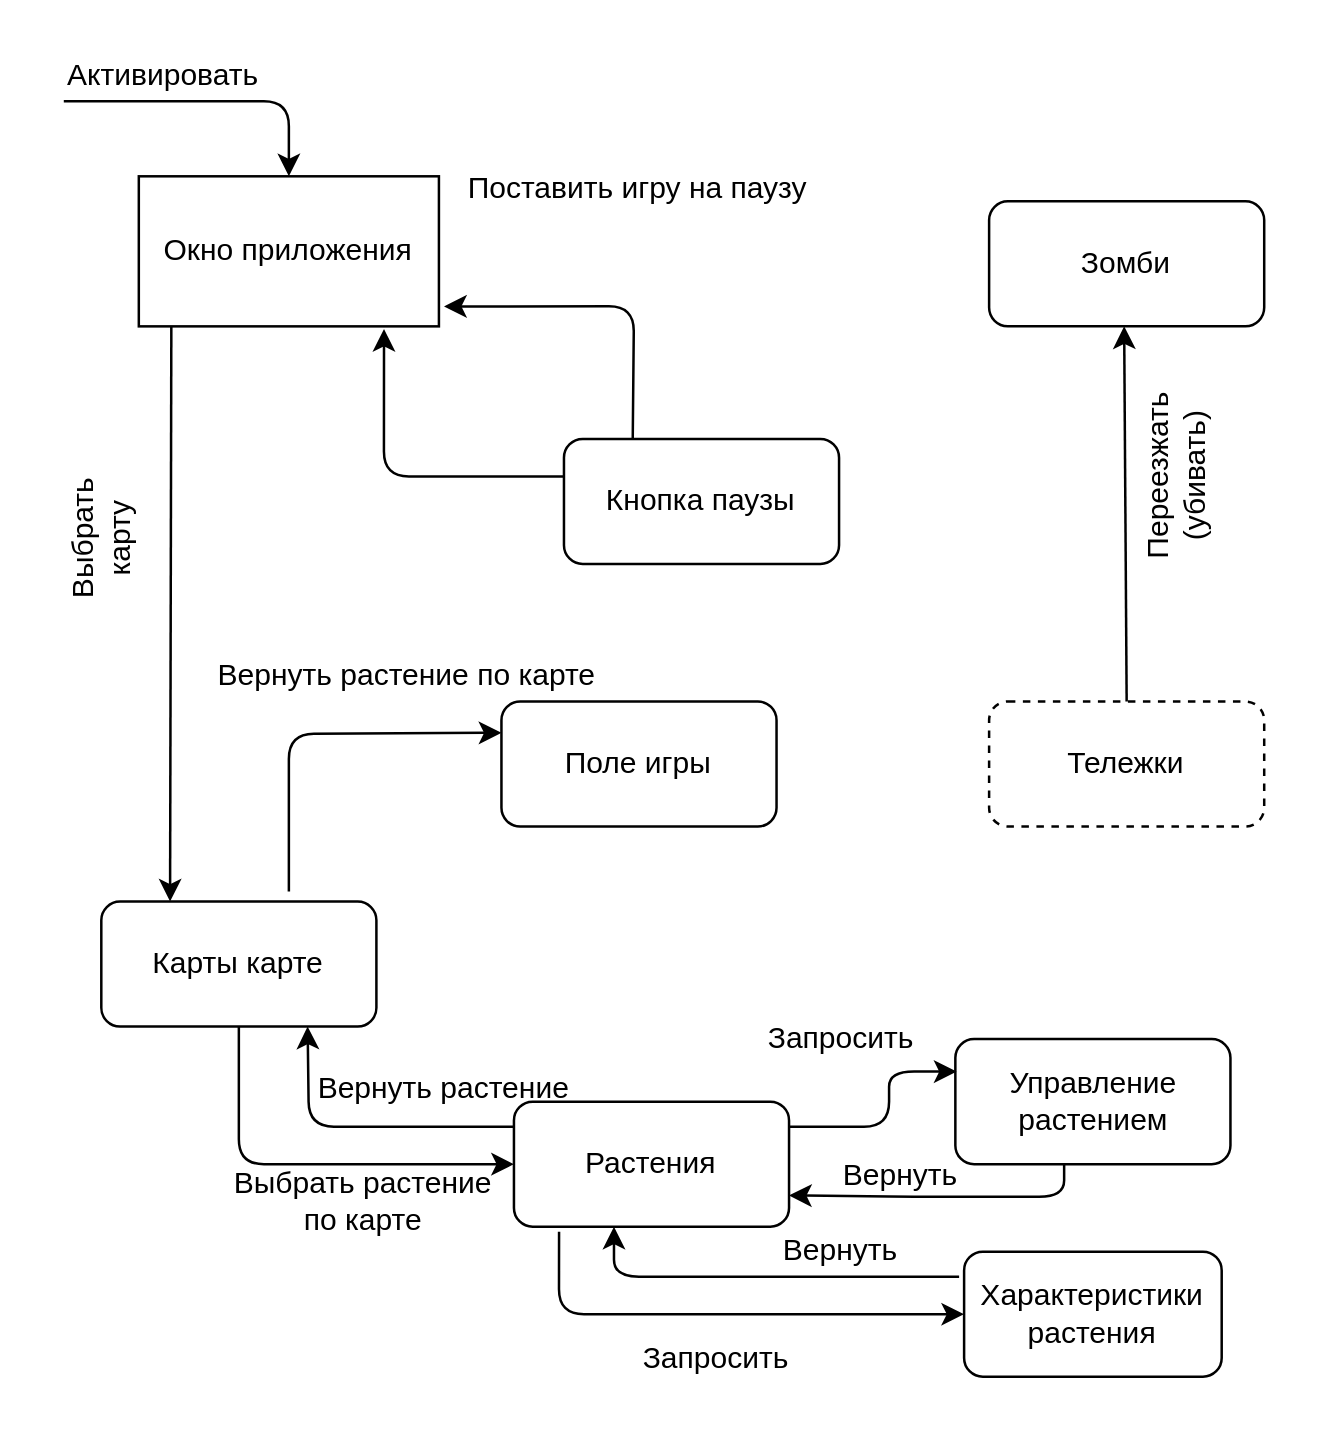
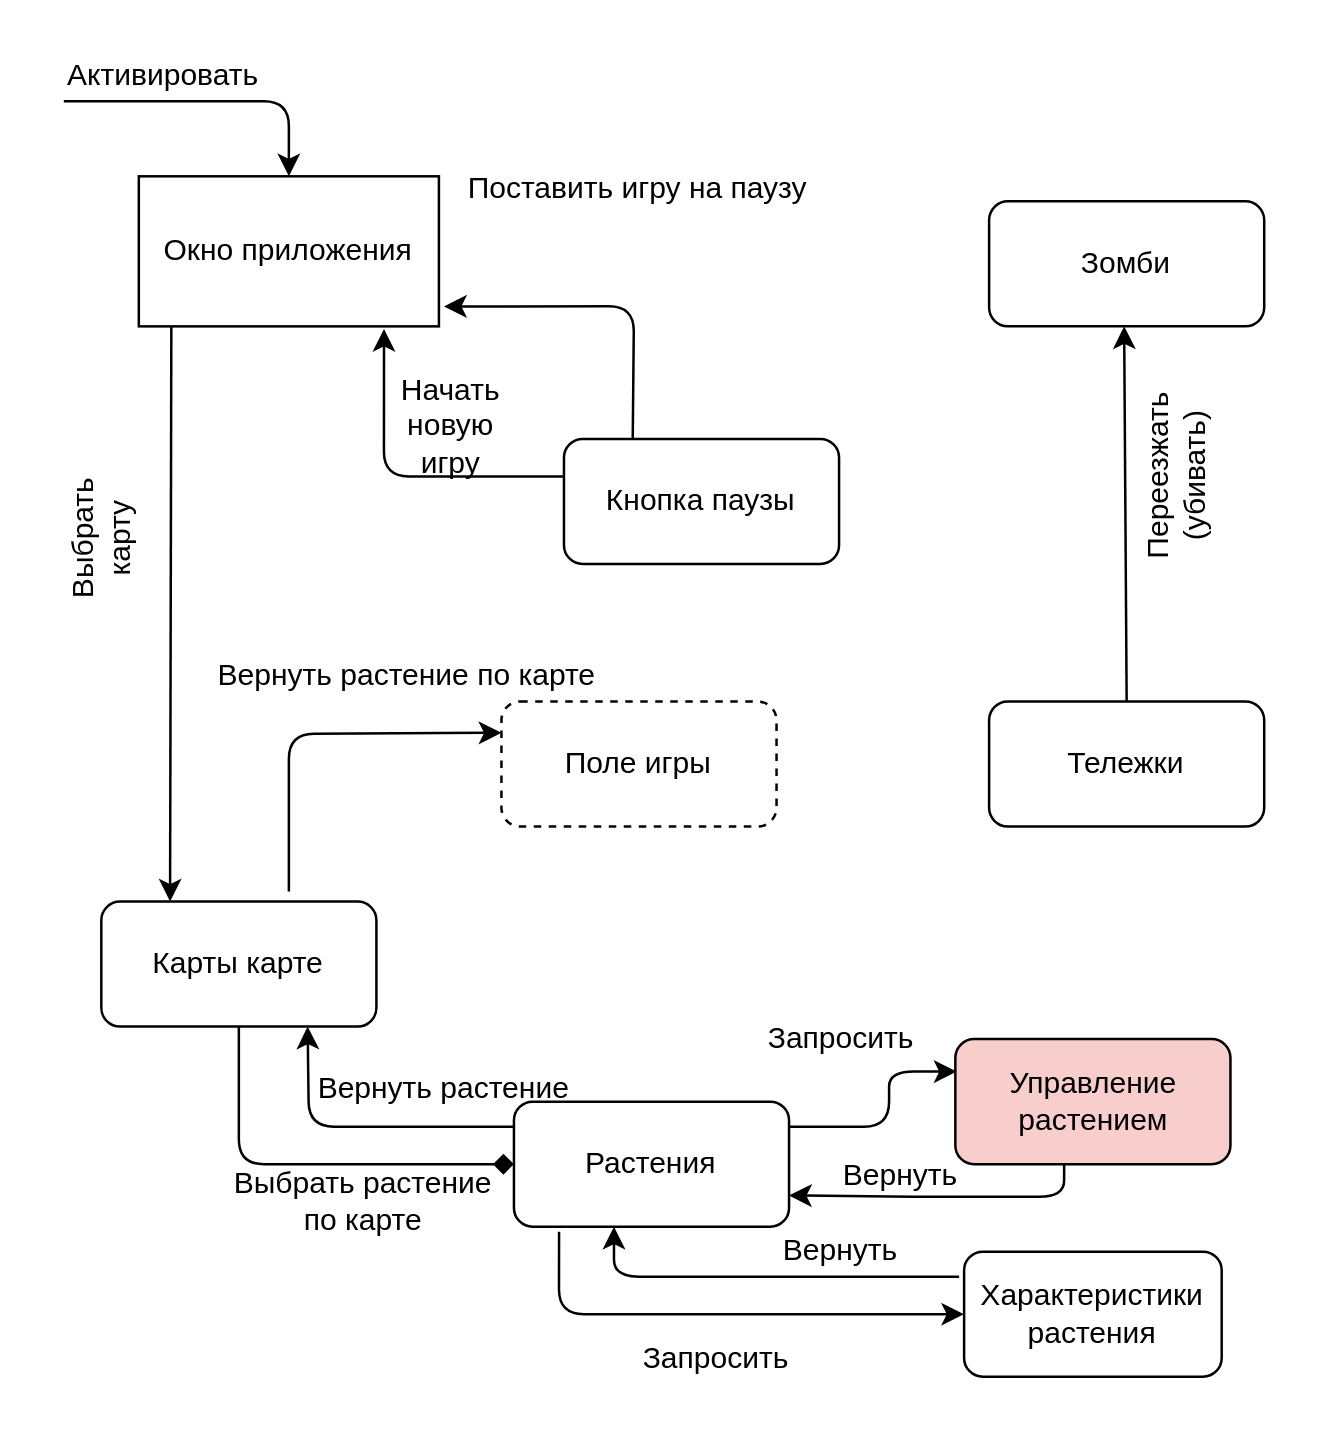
none -> (451, 426)
(639, 764) -> (639, 764)
(1126, 764) -> (1126, 764)
(1093, 1101) -> (1093, 1101)
(495, 1164) -> (493, 1164)
